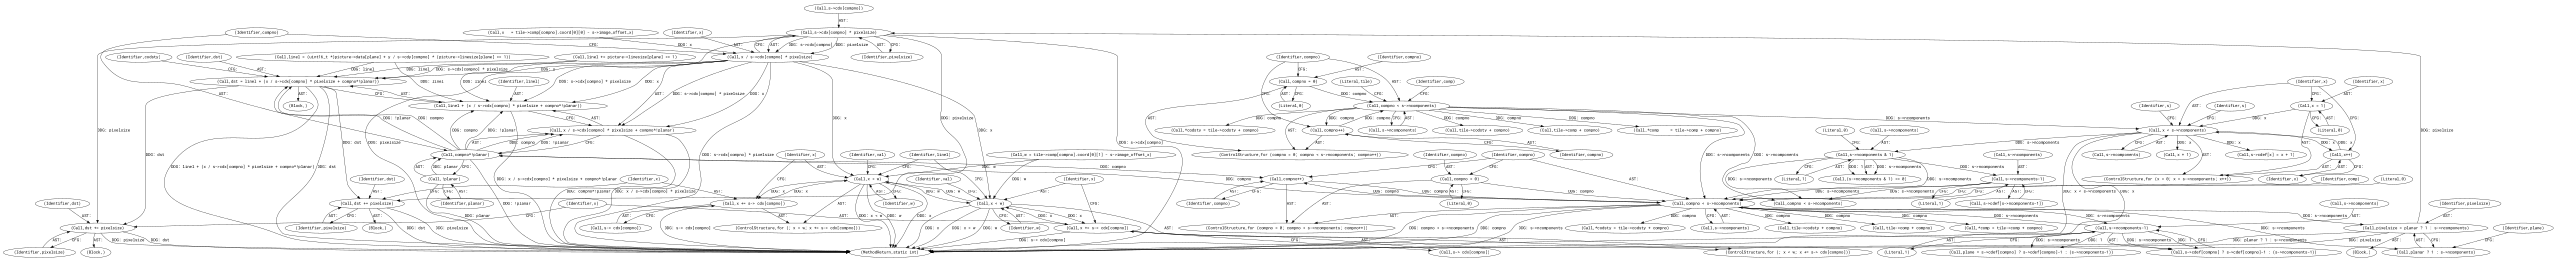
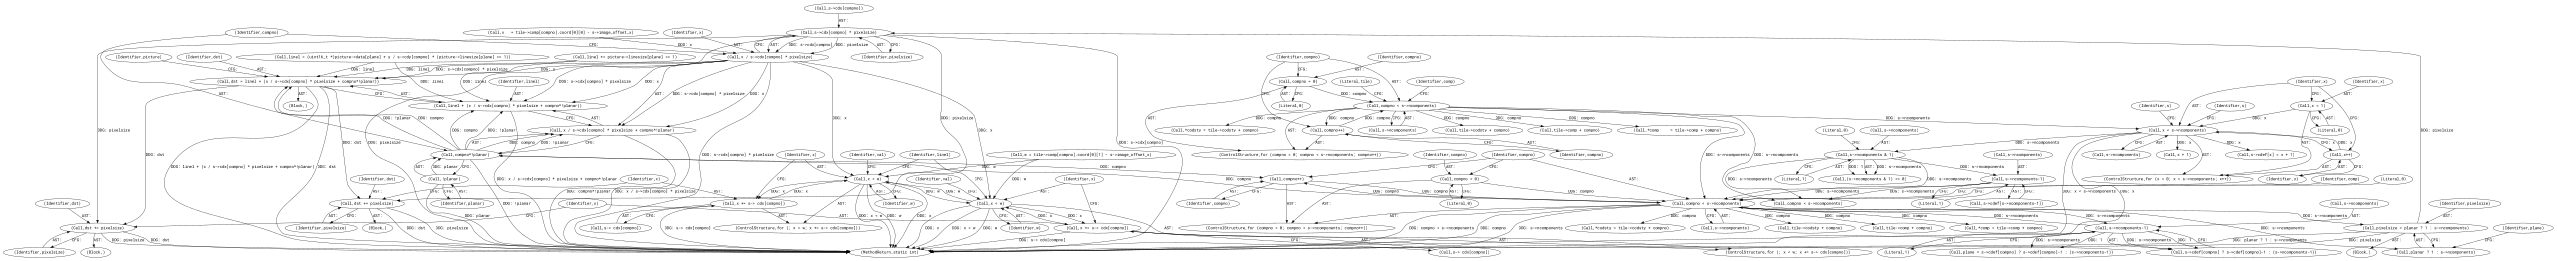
(139, 57) -> (139, 57)
(2328, 143) -> (2328, 143)
